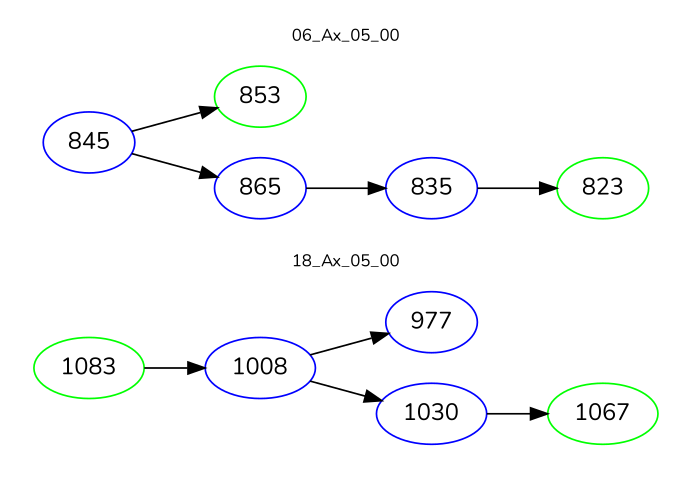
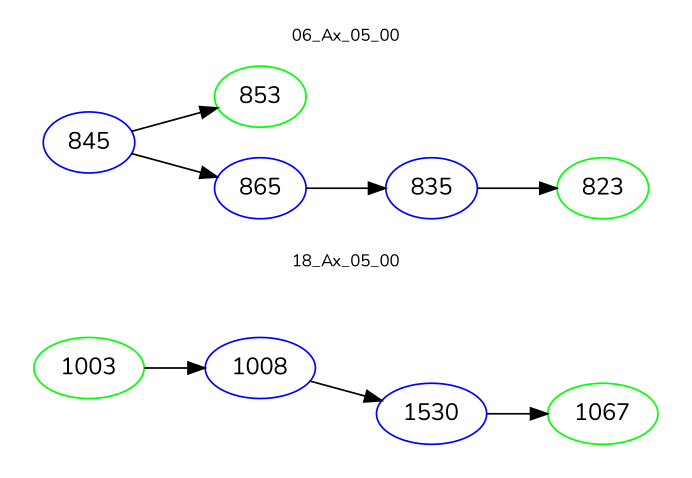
(432, 322) -> none
(89, 368) -> (89, 368)
(432, 414) -> (432, 414)
